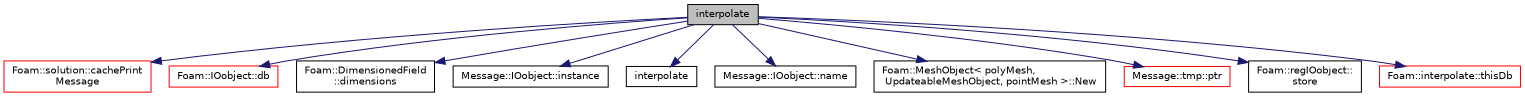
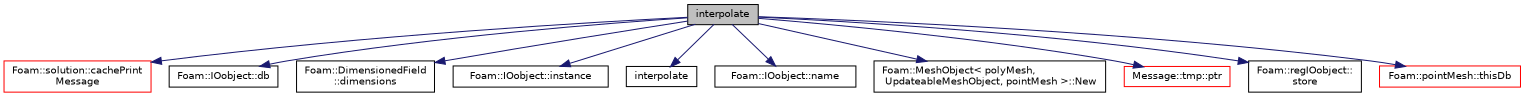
(224, 77) -> (224, 77)
(531, 77) -> (531, 77)
(785, 77) -> (785, 77)
(1450, 77) -> (1450, 77)
